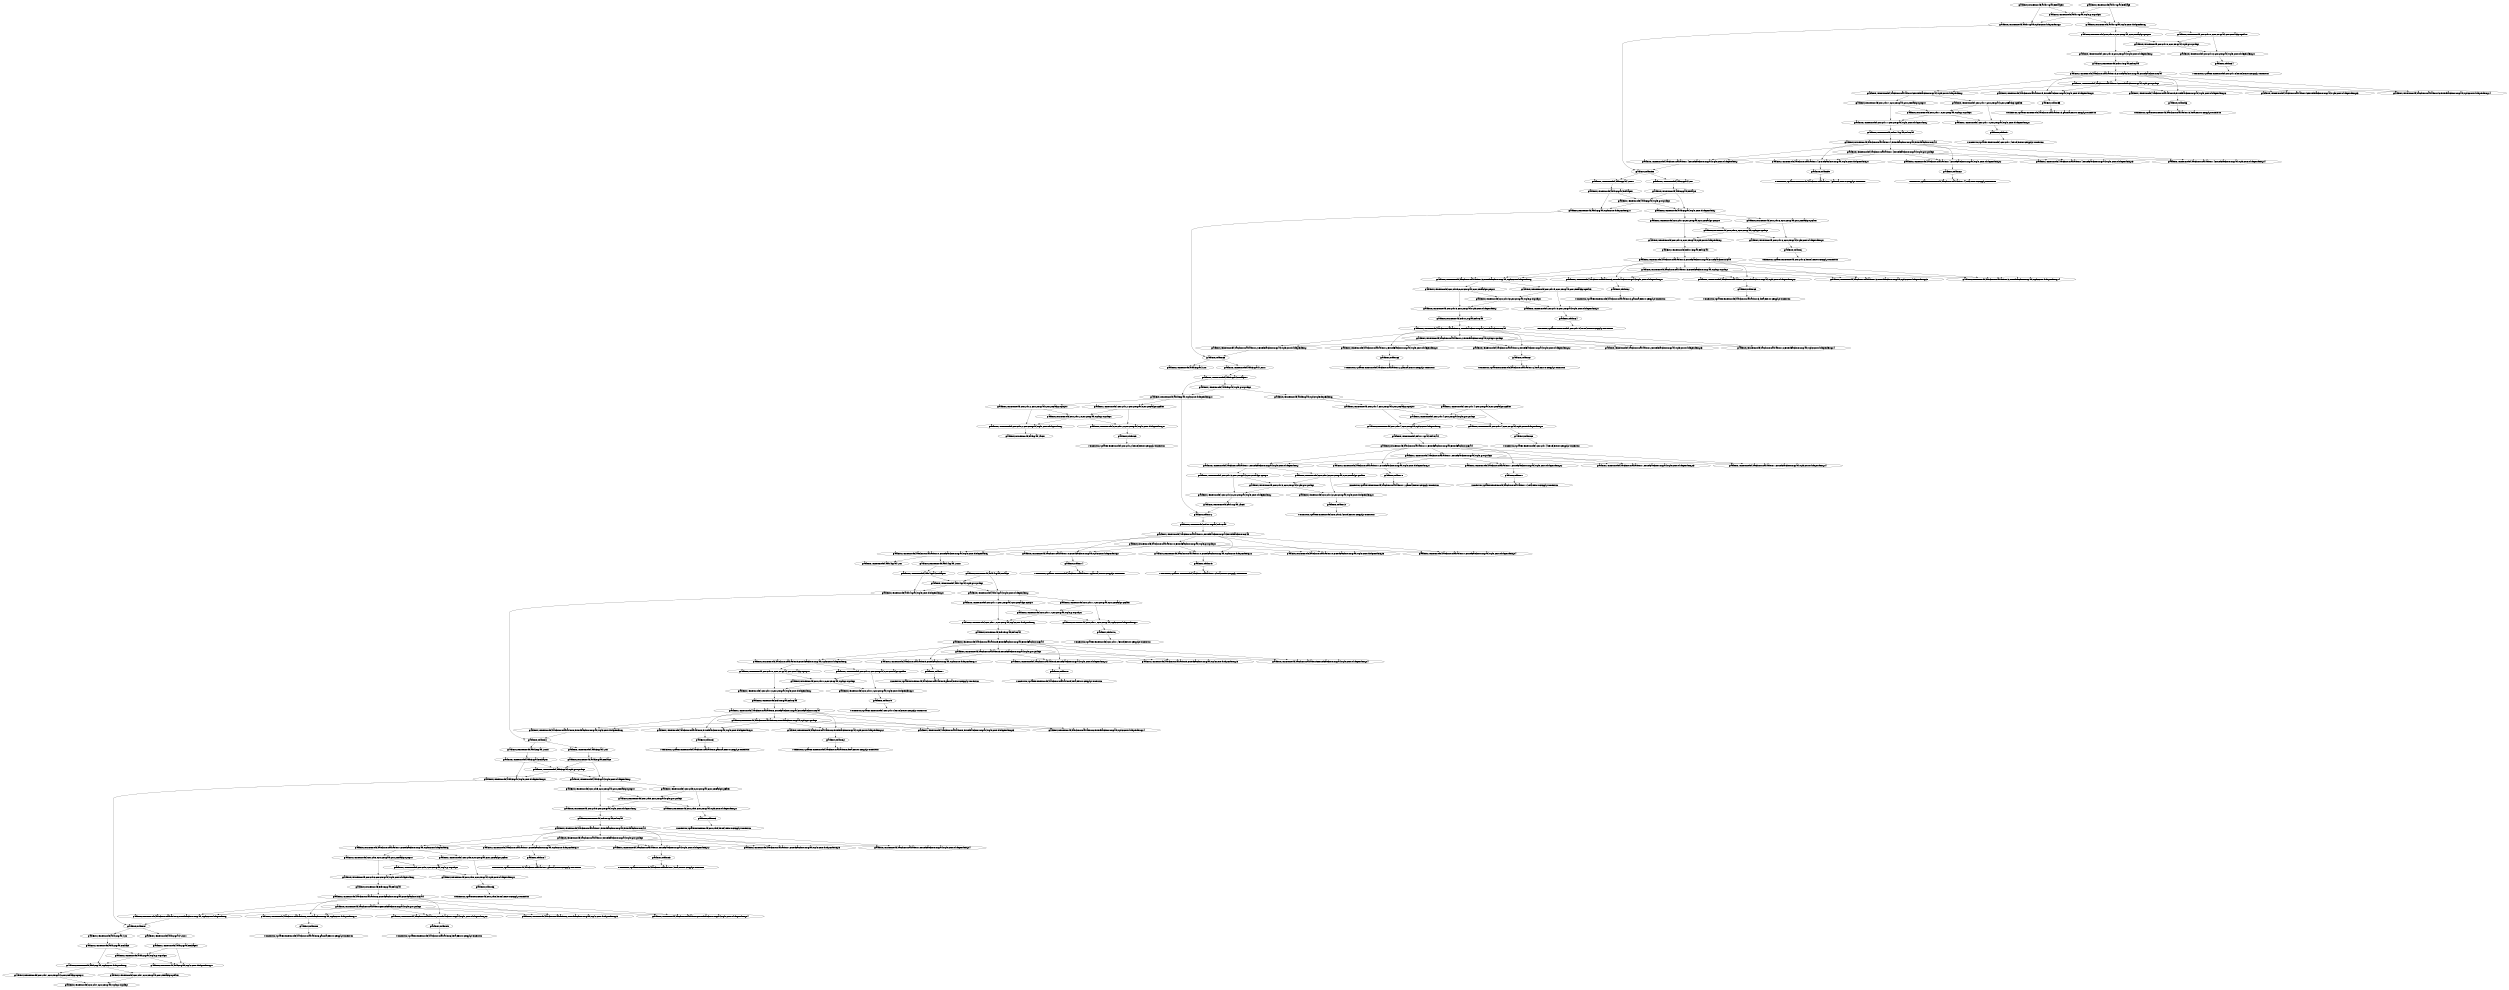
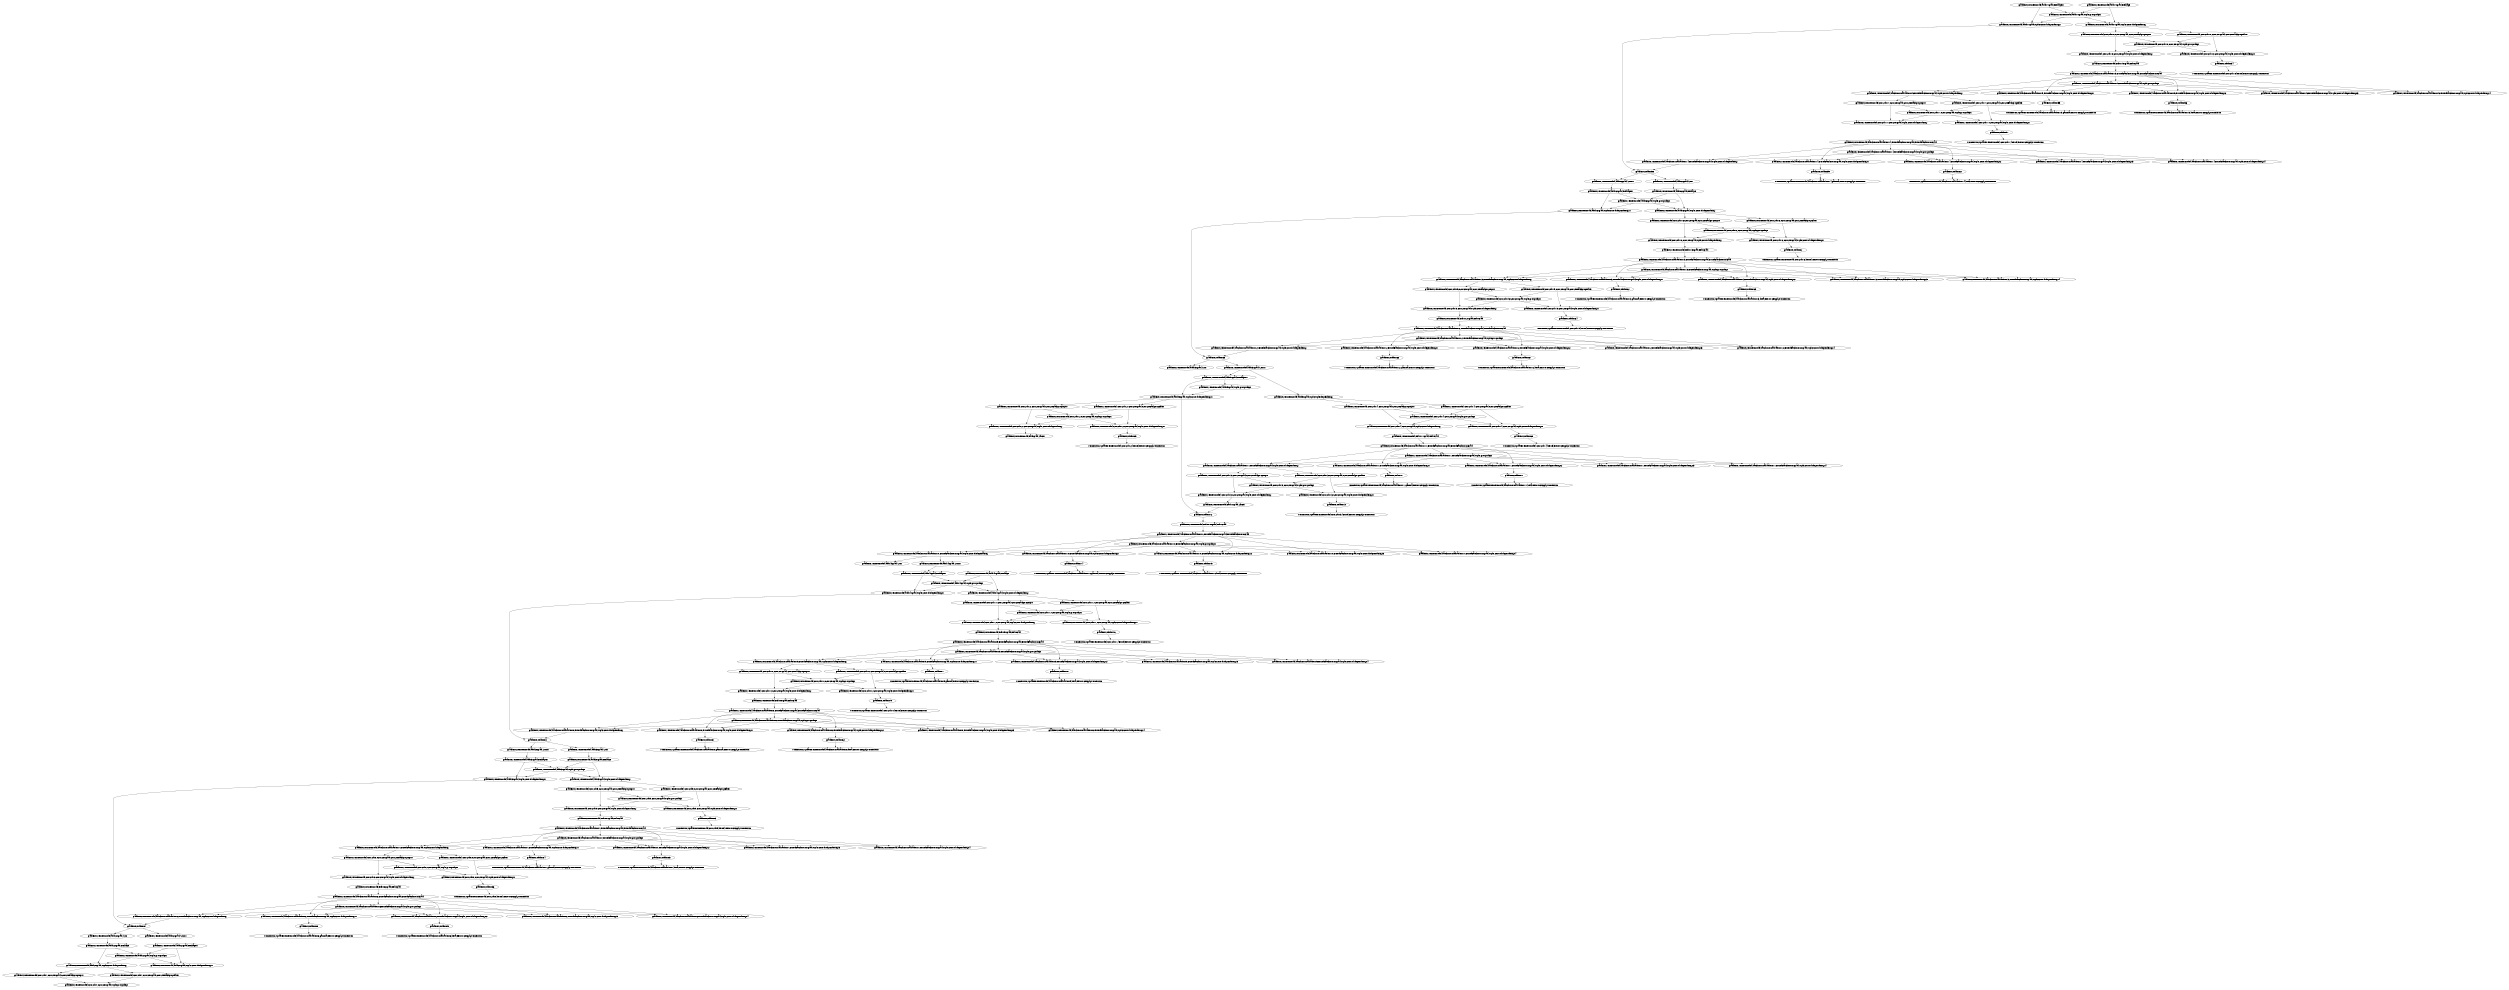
(1891, 132) -> none
(1263, 392) -> (1274, 382)
(1394, 475) -> (1394, 475)
